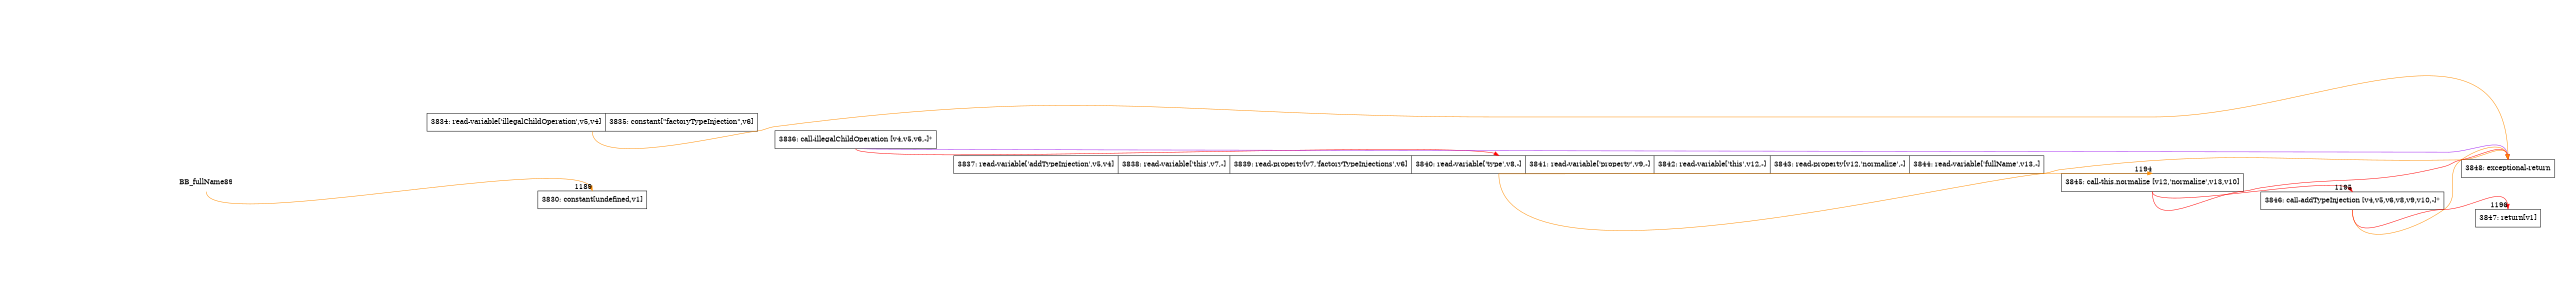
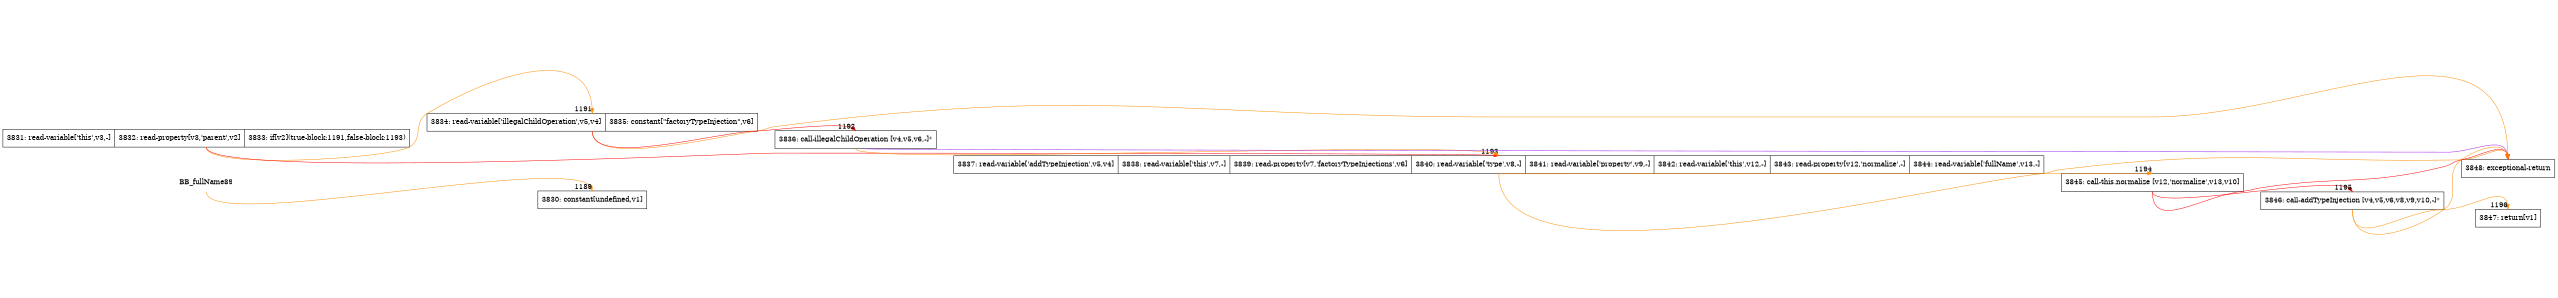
none -> (778, 129)
none -> (206, 138)
(1127, 153) -> (1175, 152)
(2426, 212) -> (2426, 212)
